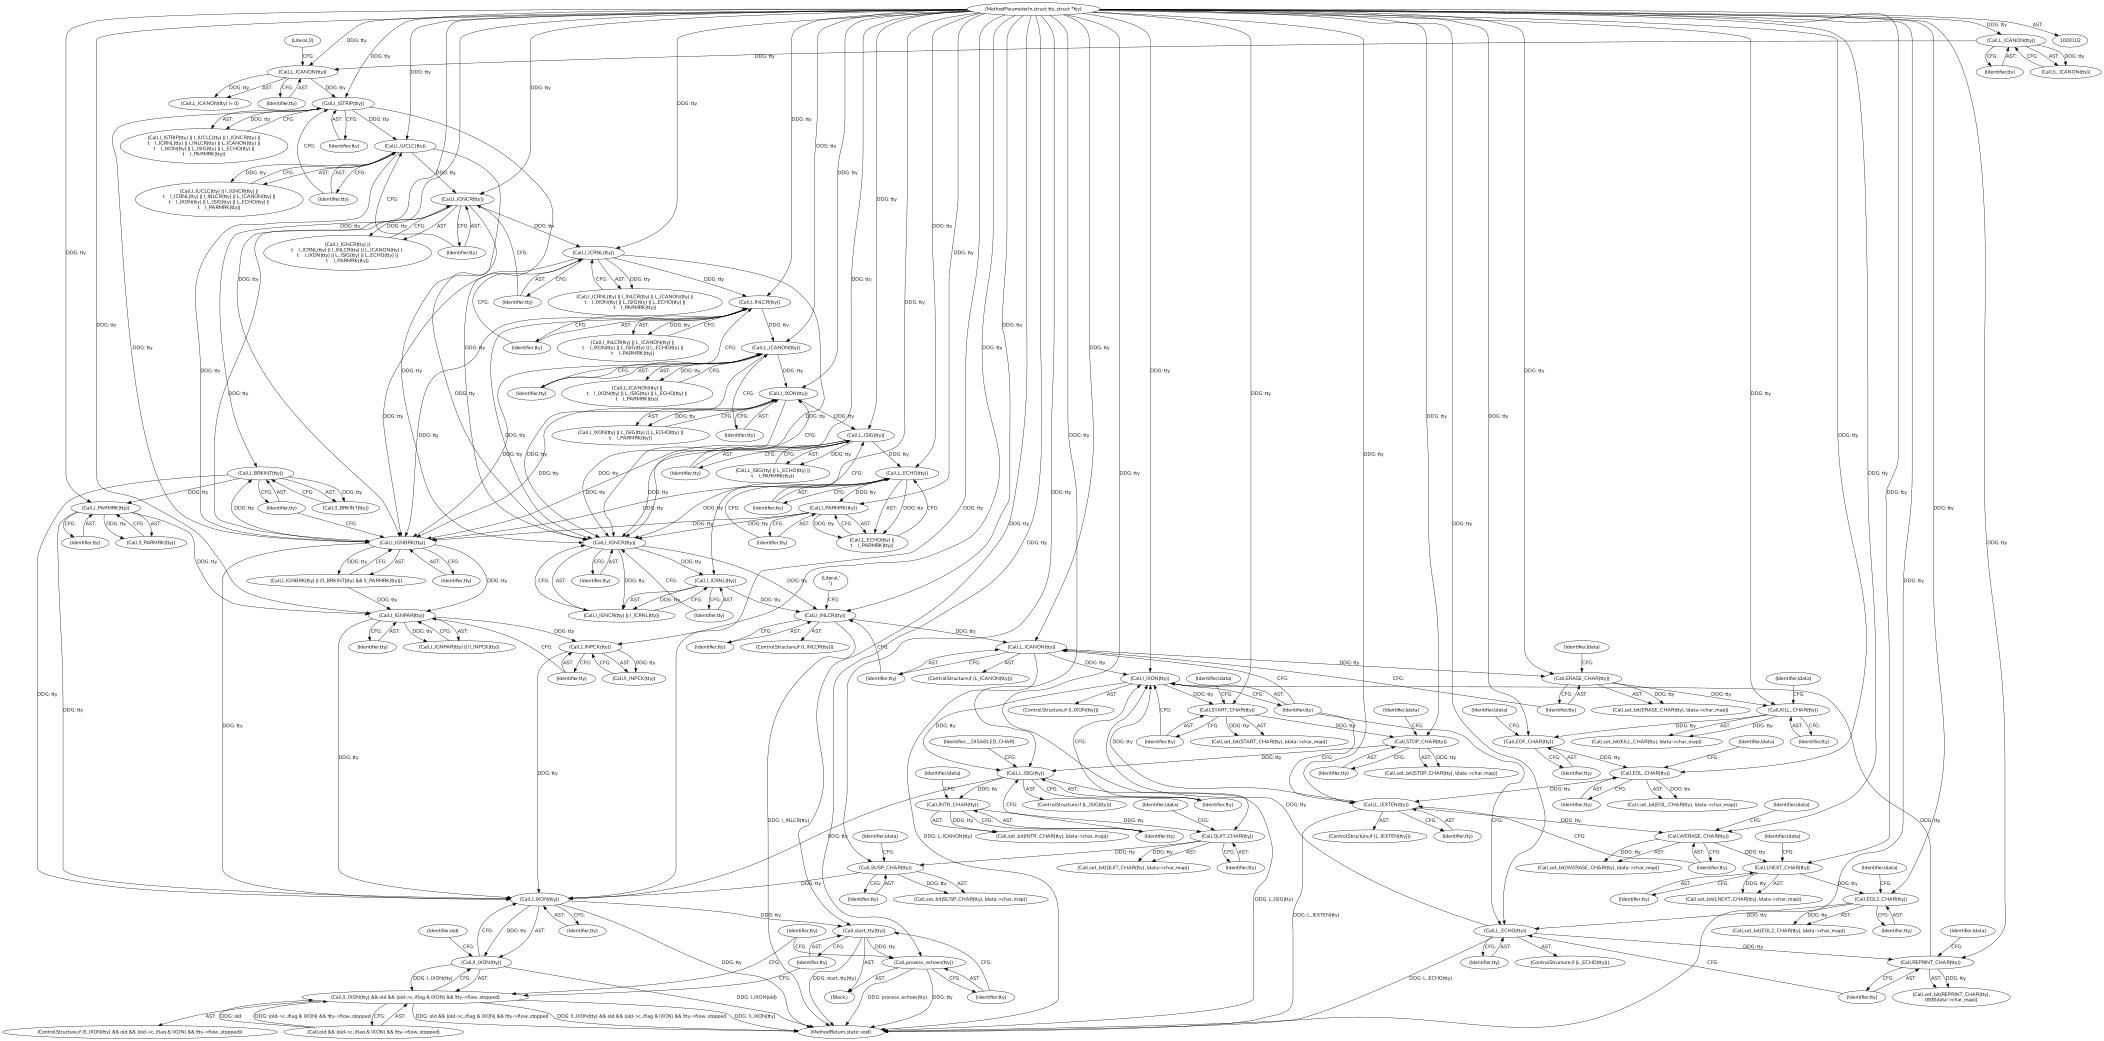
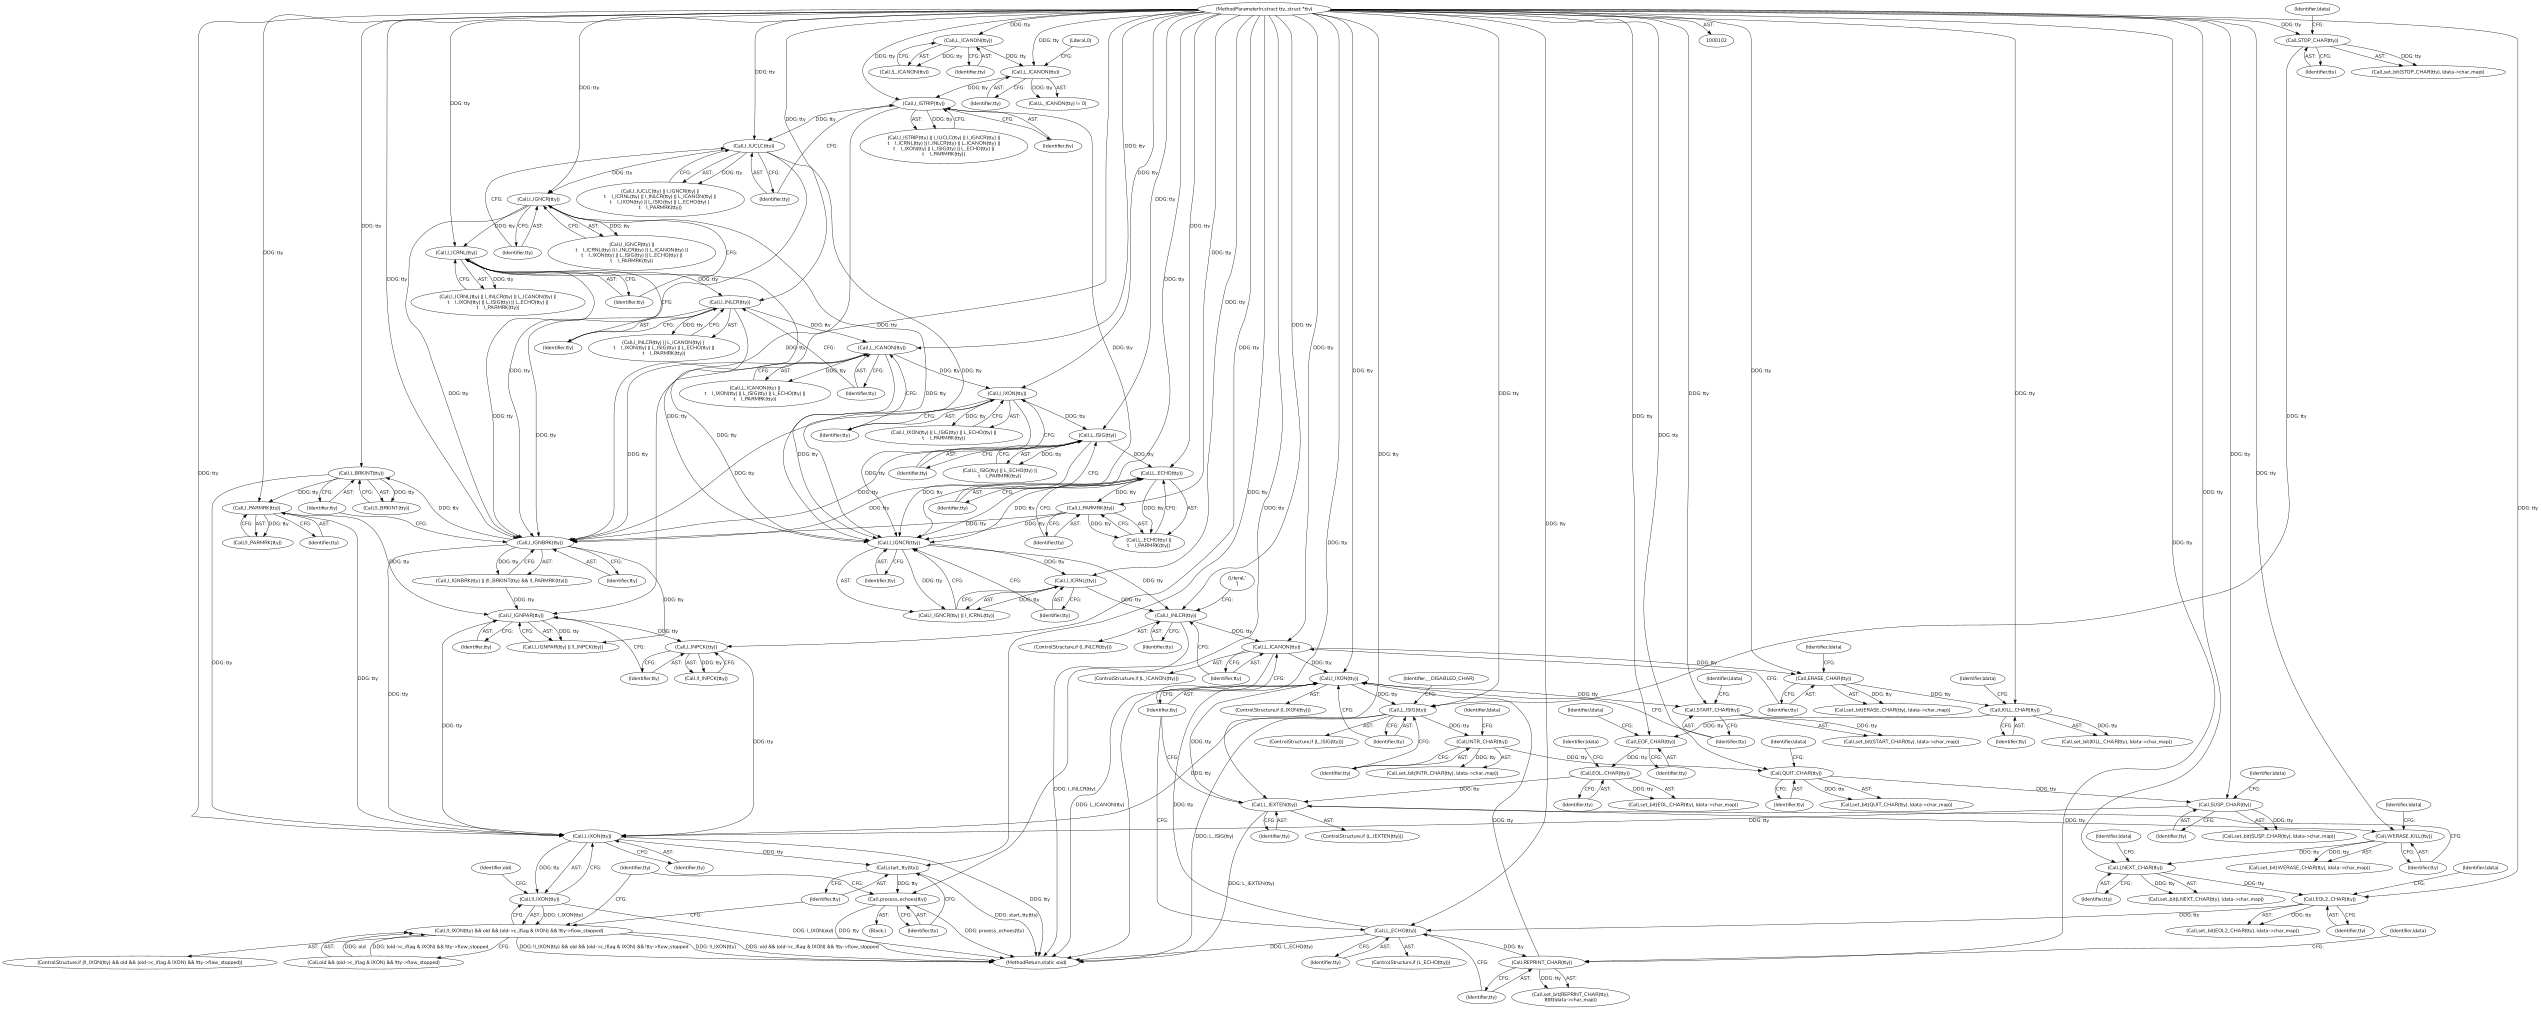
(1837, 108) -> none
(487, 581) -> (661, 588)
(1323, 726) -> none
(1698, 836) -> (2404, 836)
(863, 965) -> none
